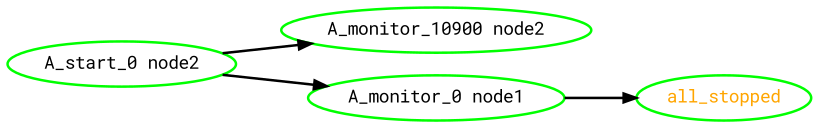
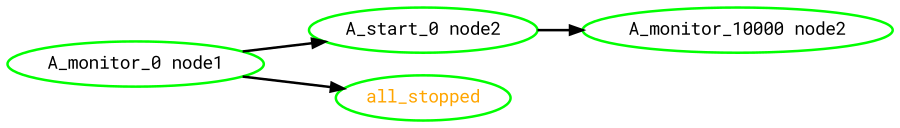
(436, 30) -> (738, 30)
(268, 80) -> (277, 47)
